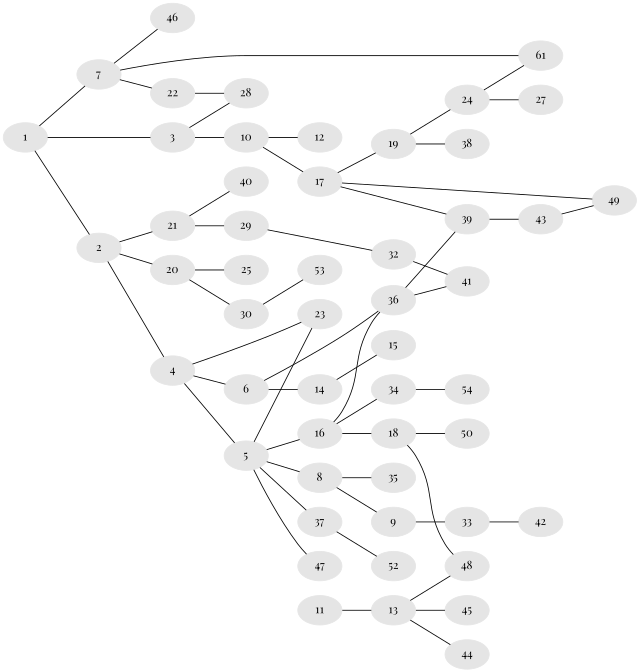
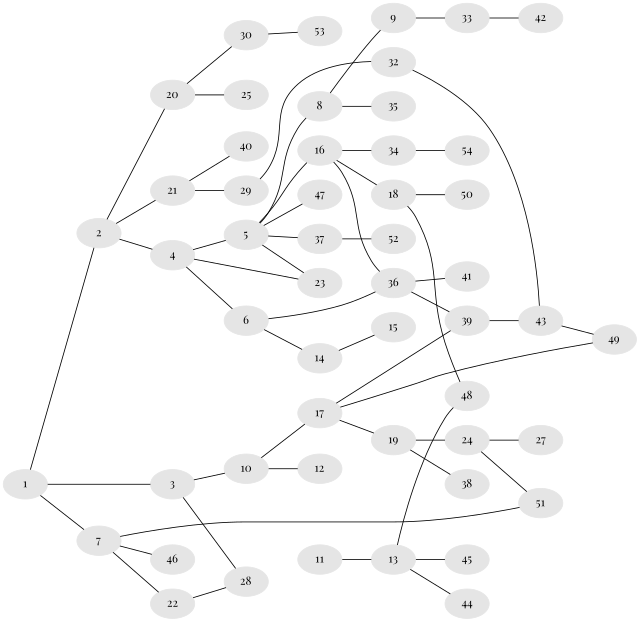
(541, 56) -> (541, 503)
(430, 268) -> (510, 168)
